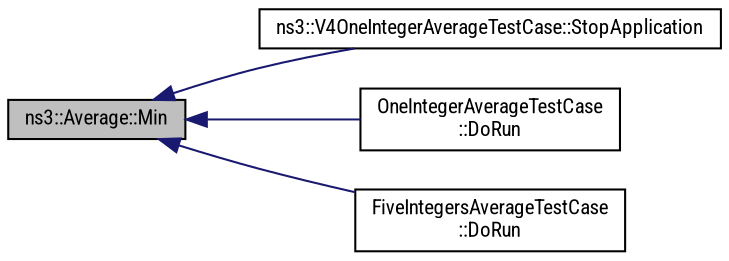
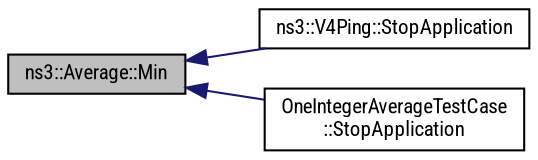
(490, 29) -> (394, 29)
(490, 119) -> (394, 119)
(490, 220) -> none
